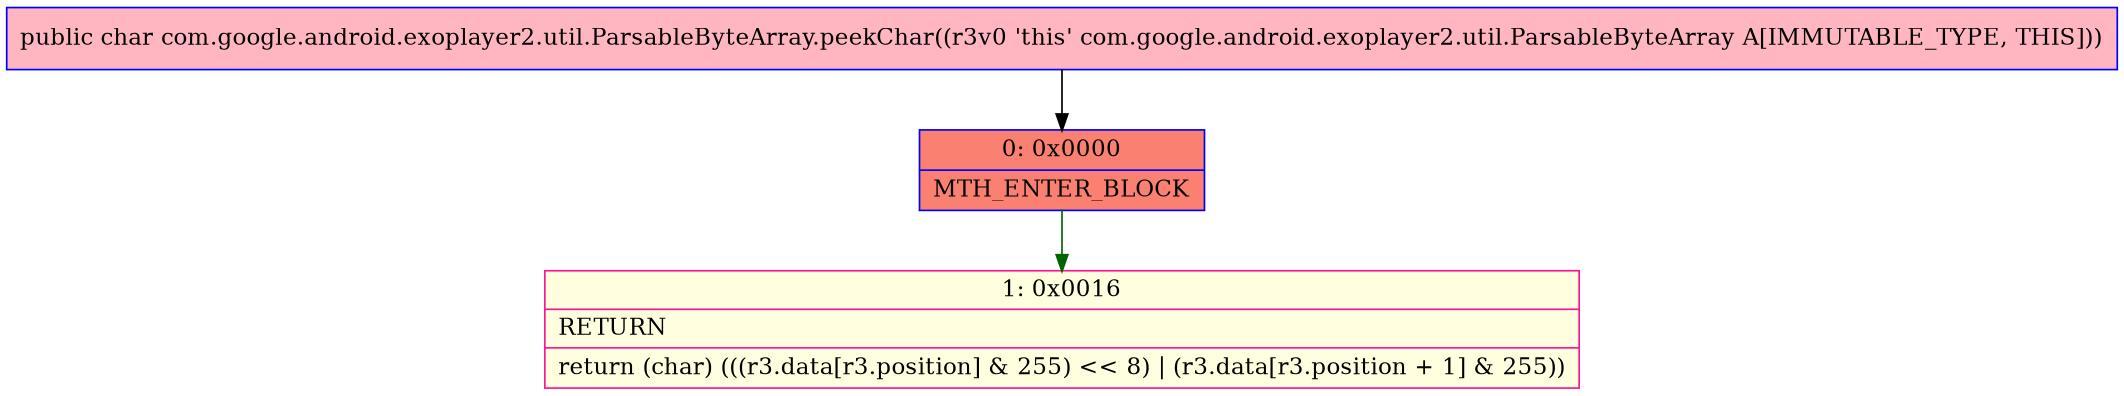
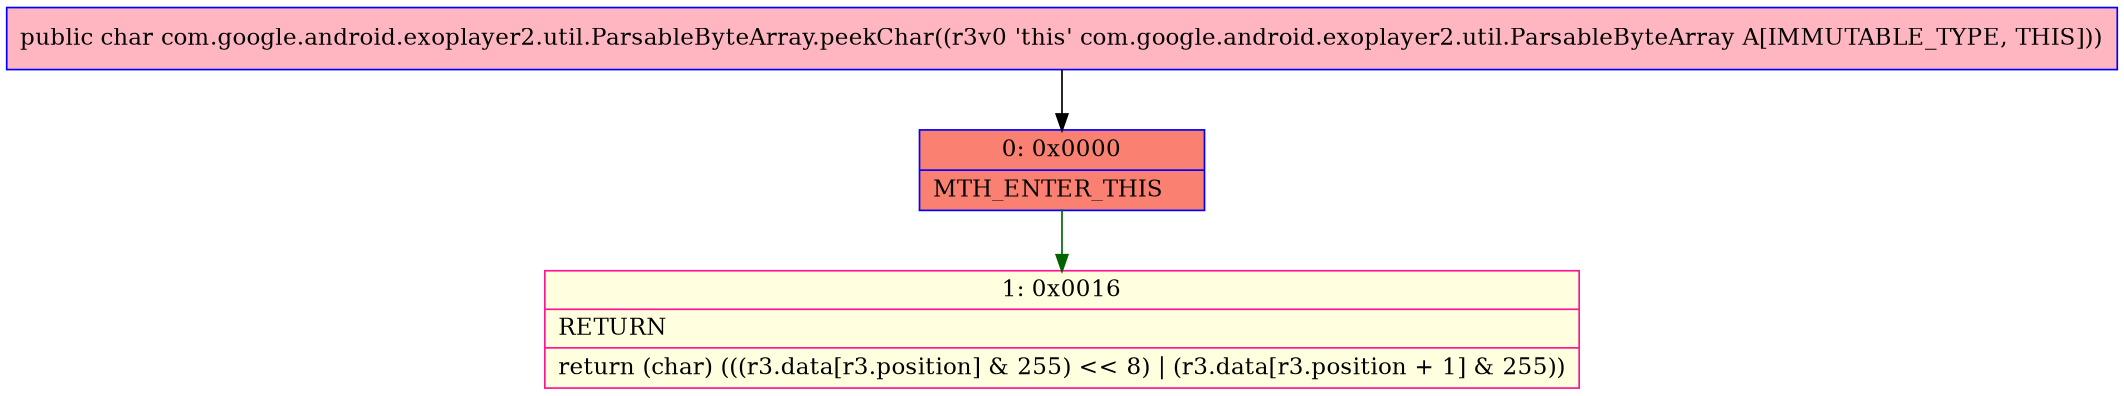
(1062, 189) -> (1049, 189)
